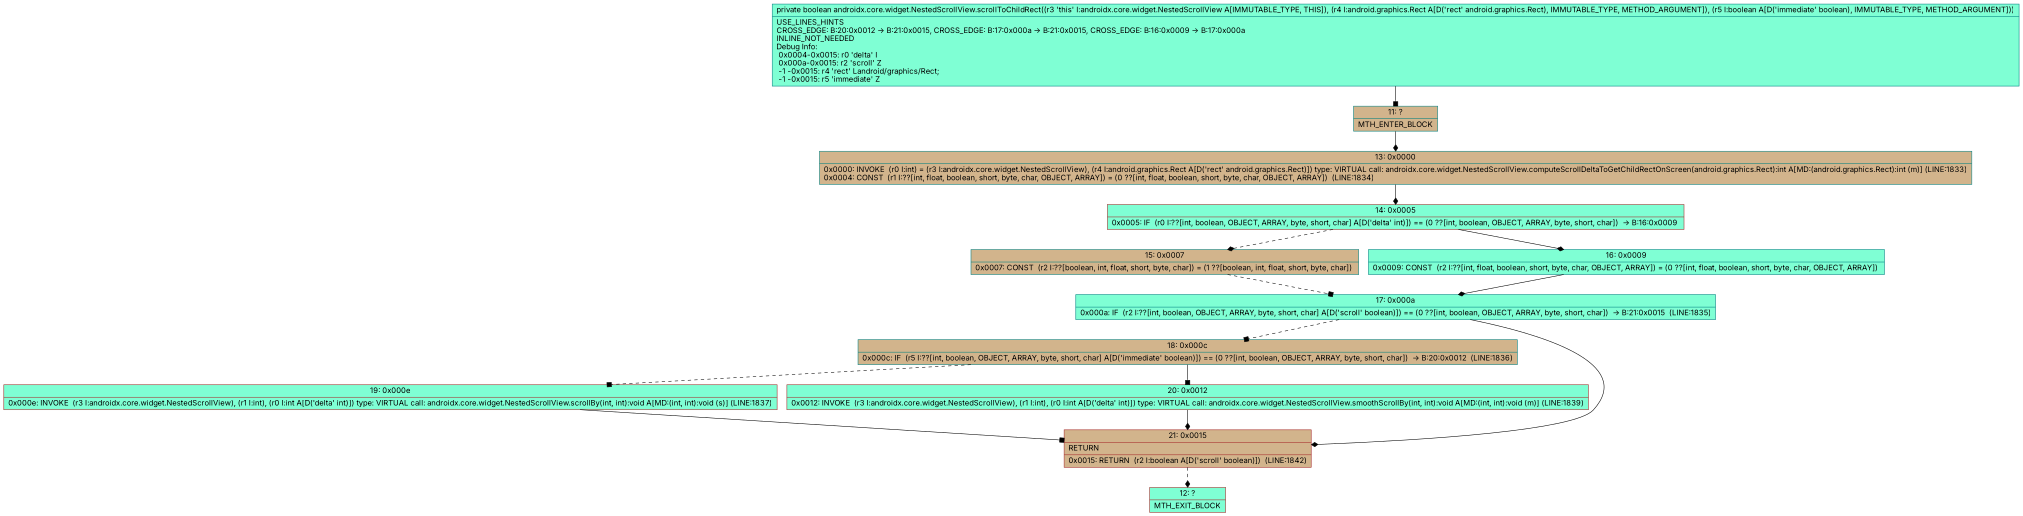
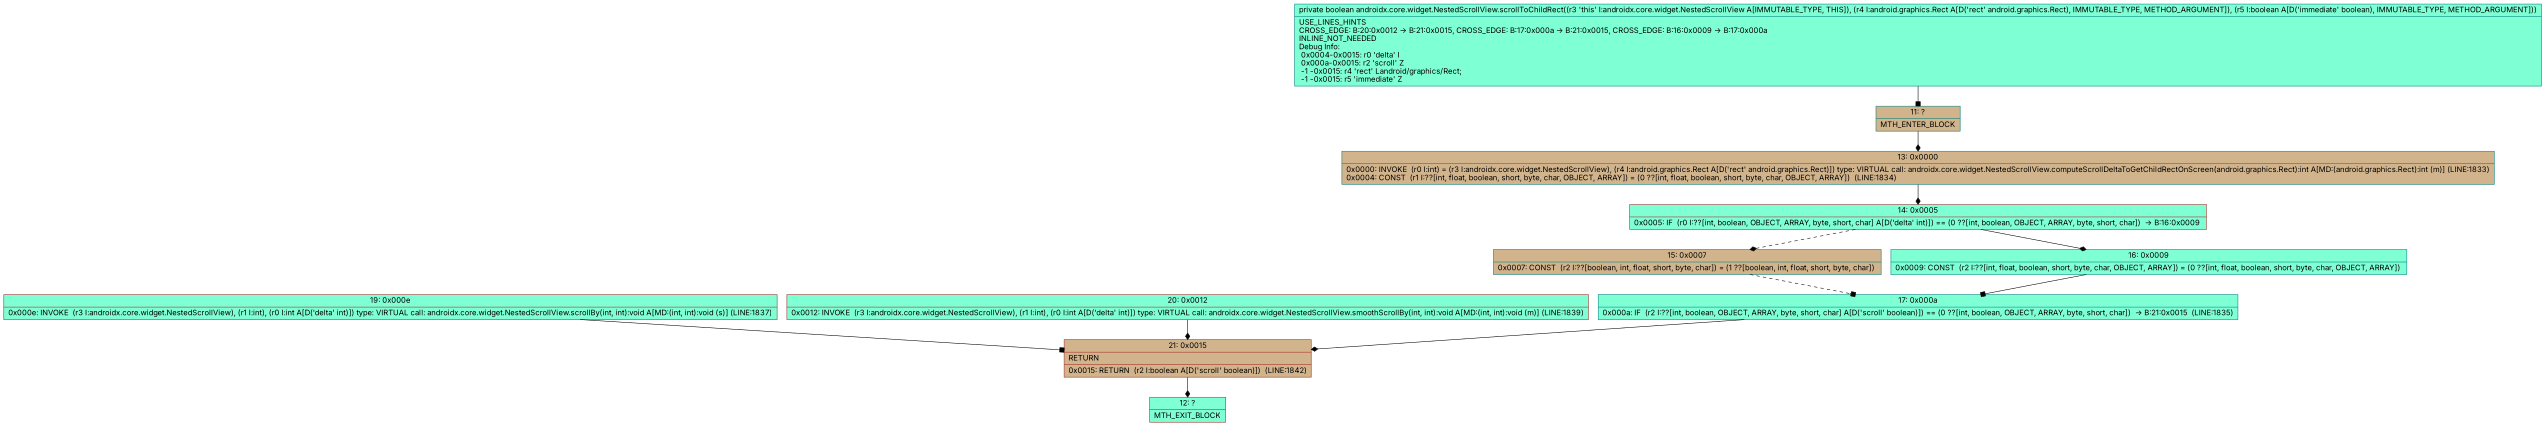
(1514, 284) -> (2036, 284)
(1188, 352) -> none
(1188, 474) -> (1188, 384)
